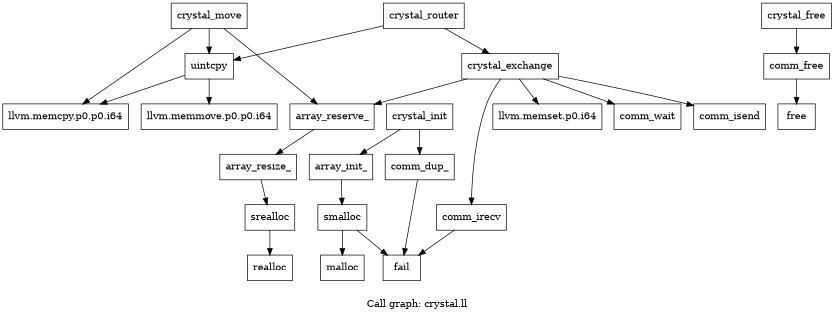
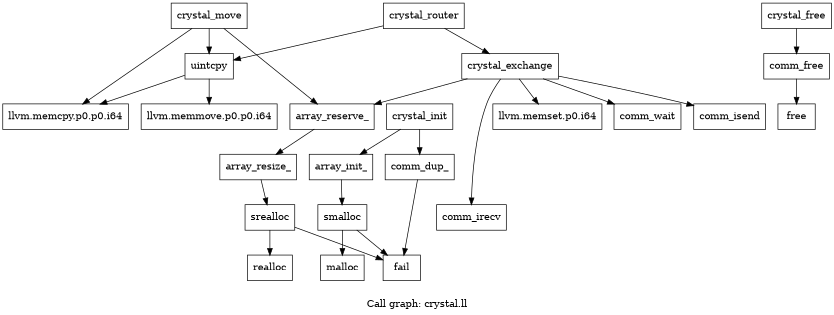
(440, 241) -> (336, 242)
